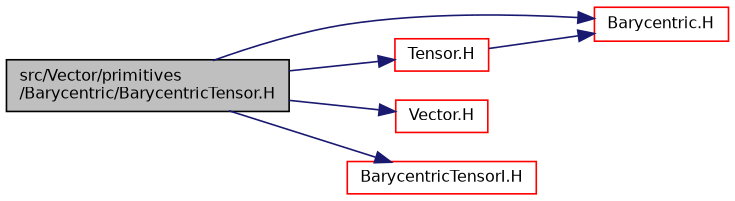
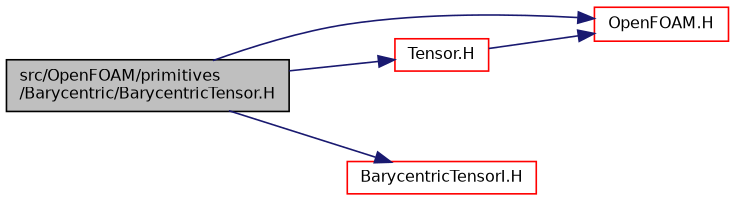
(661, 24) -> (661, 24)
(148, 86) -> (148, 86)
(442, 116) -> none
